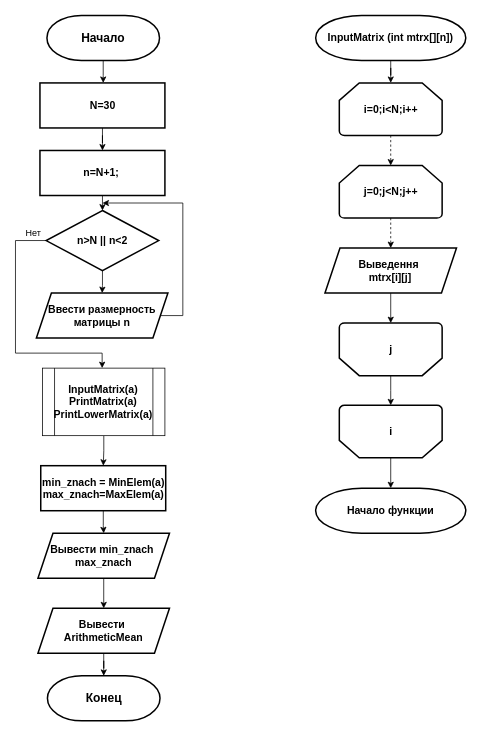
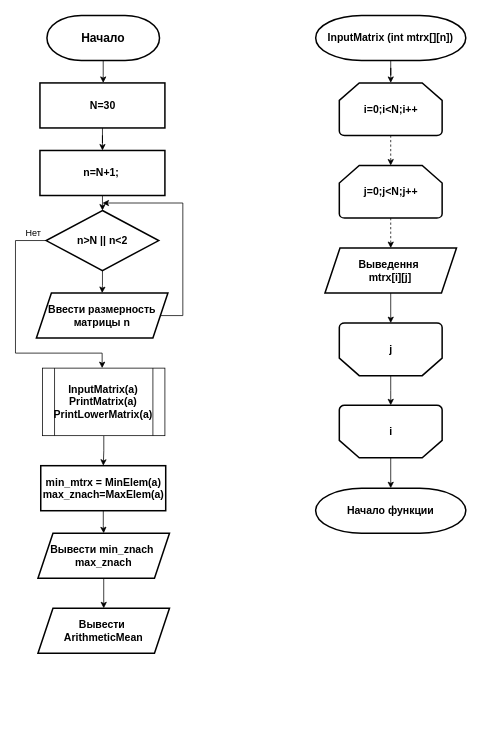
(104, 488) -> (104, 488)
(104, 667) -> none
(104, 698) -> none
